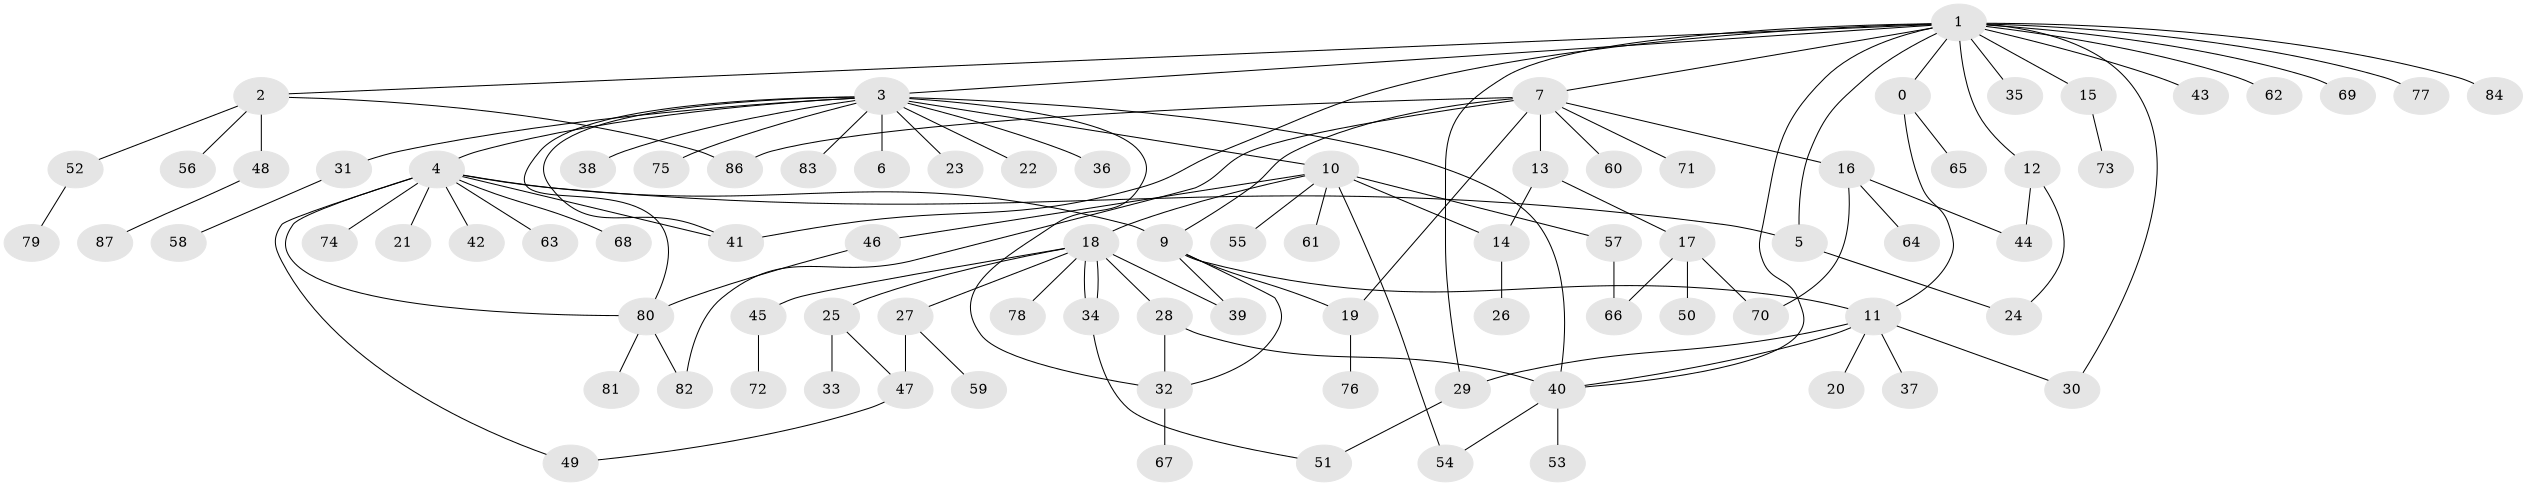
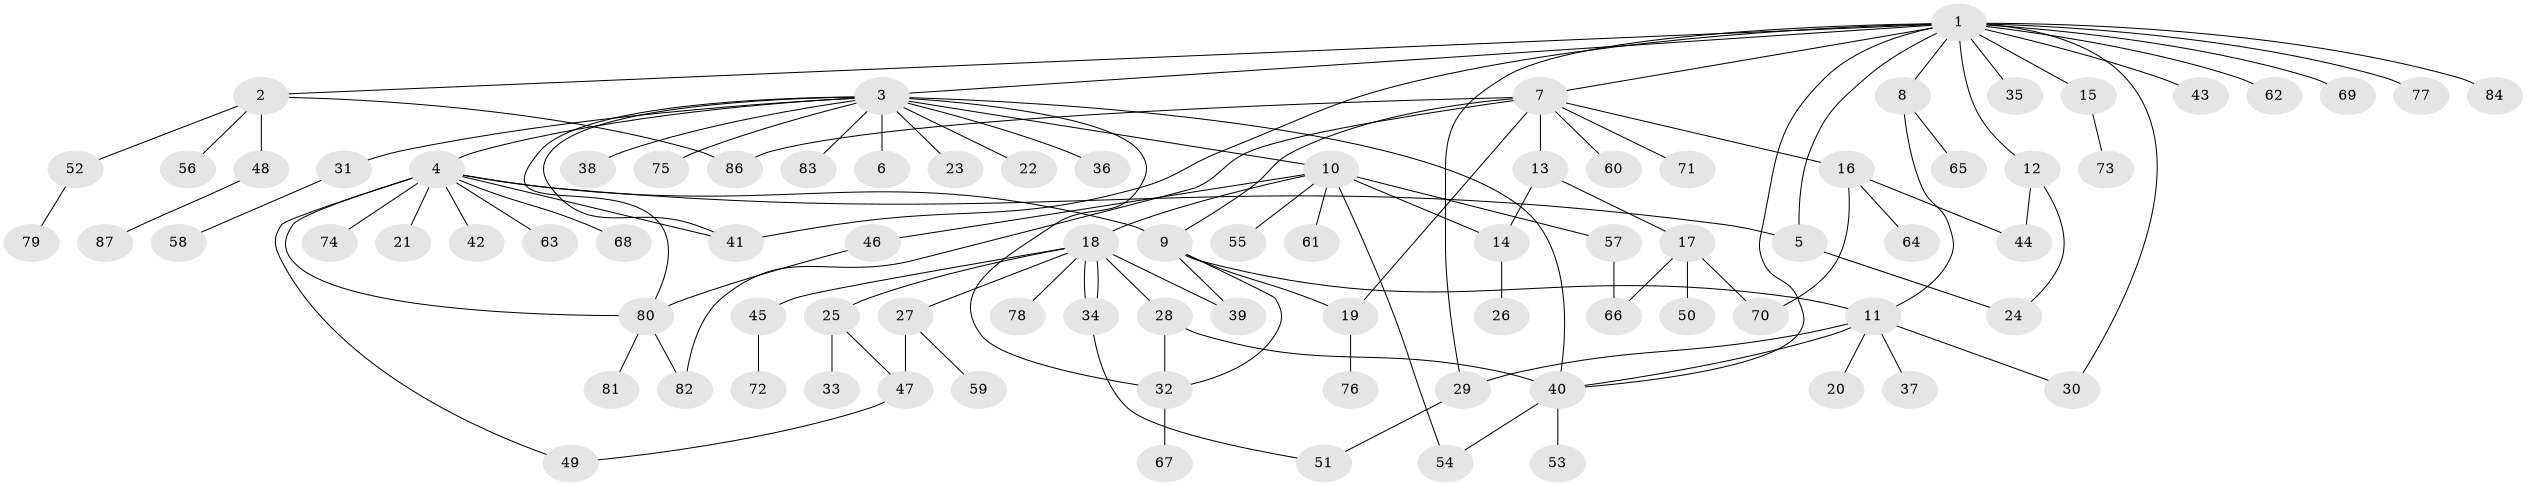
(1903, 96) -> (1903, 96)
